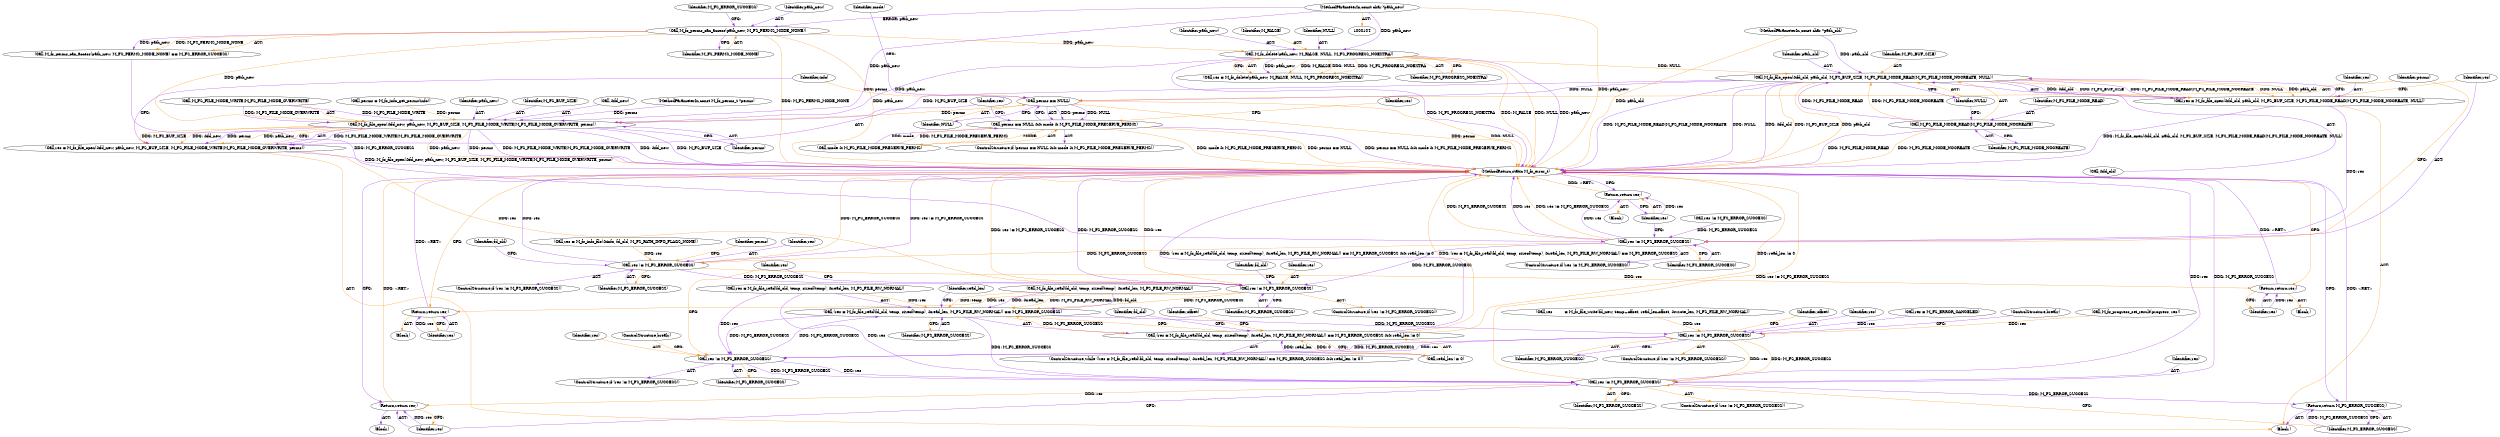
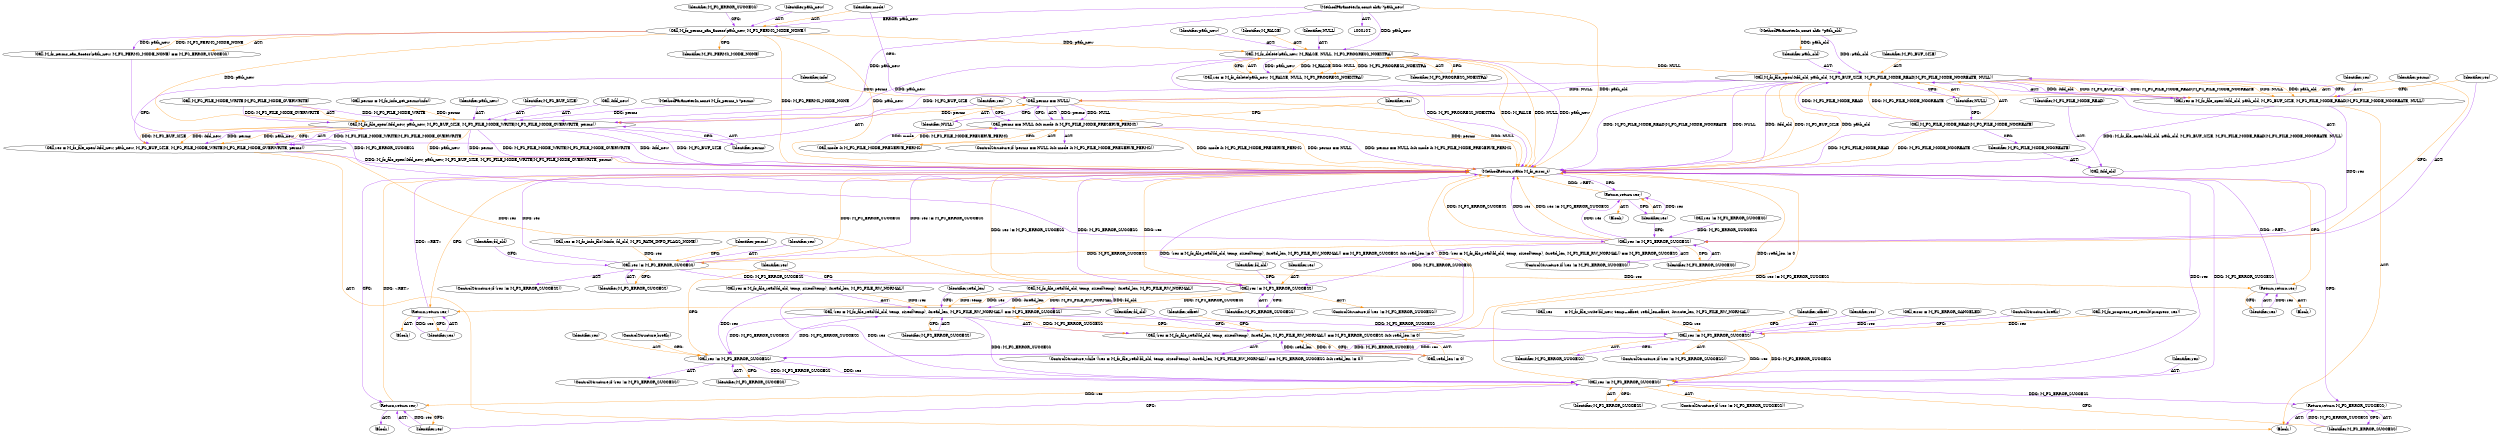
(1362, 18) -> (1362, 18)
(721, 40) -> (721, 40)
(732, 45) -> (808, 18)
(1647, 85) -> (1801, 41)
(1613, 90) -> (1613, 90)
(2022, 113) -> (2078, 140)
(1031, 136) -> (1031, 136)
(1987, 140) -> (2066, 160)
(2057, 177) -> none
(1942, 312) -> (1942, 312)
